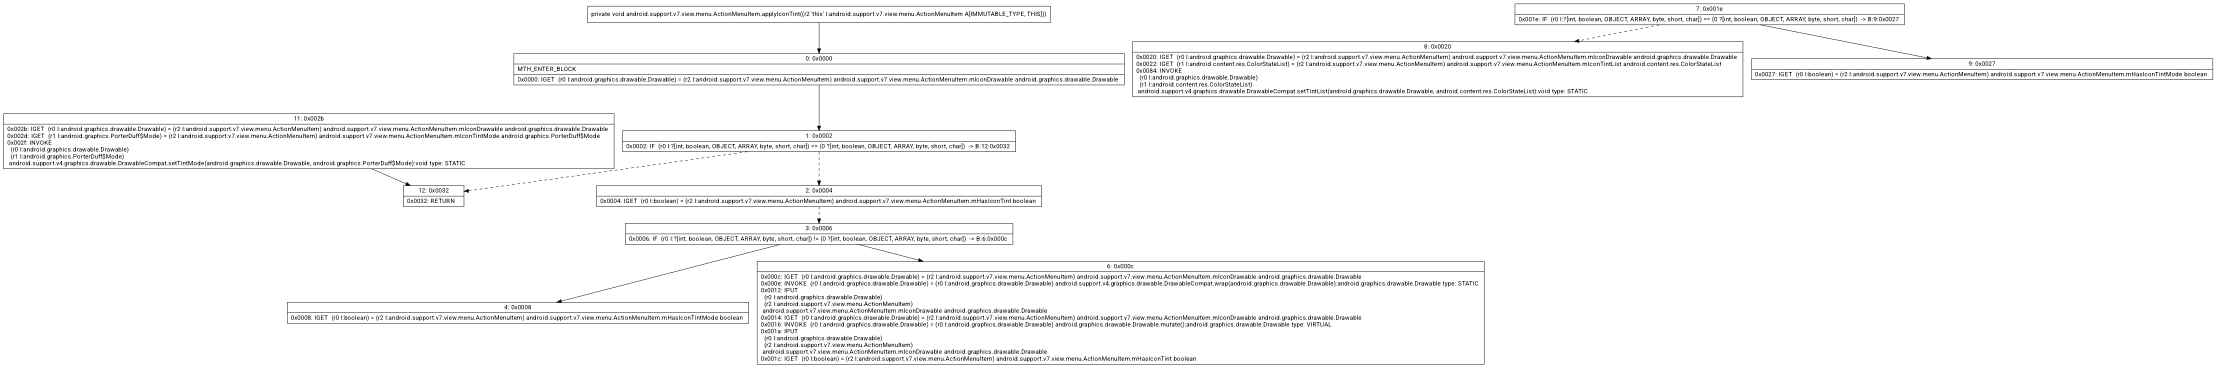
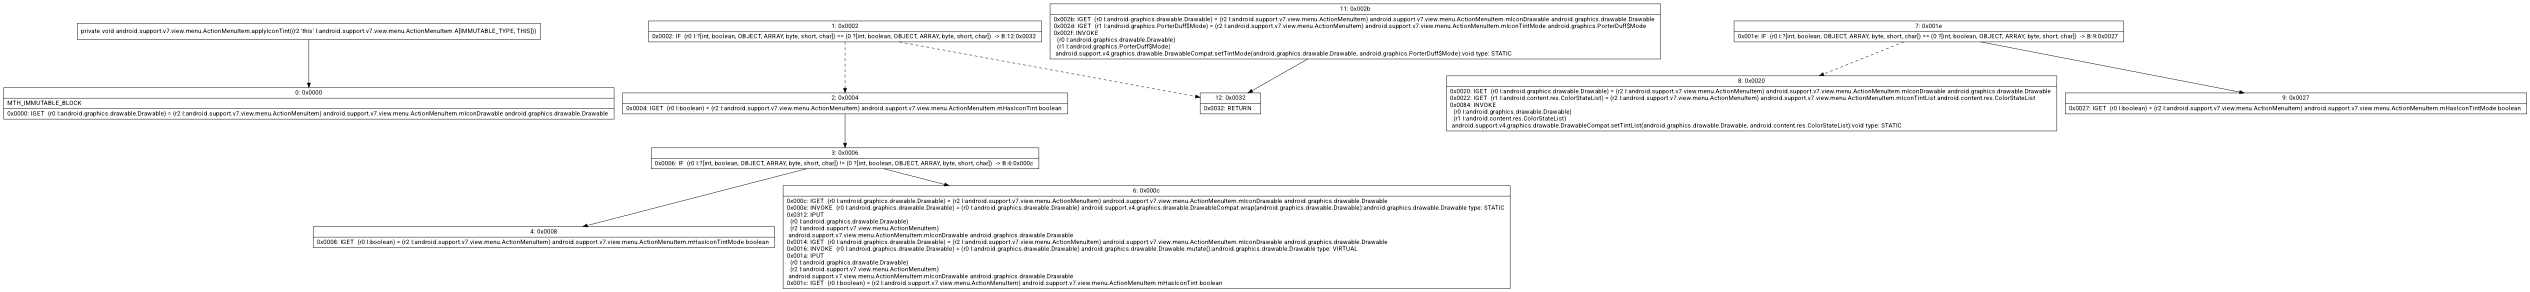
(547, 69) -> (45, 103)
(819, 106) -> none
(819, 213) -> (845, 128)
(781, 290) -> (807, 215)
